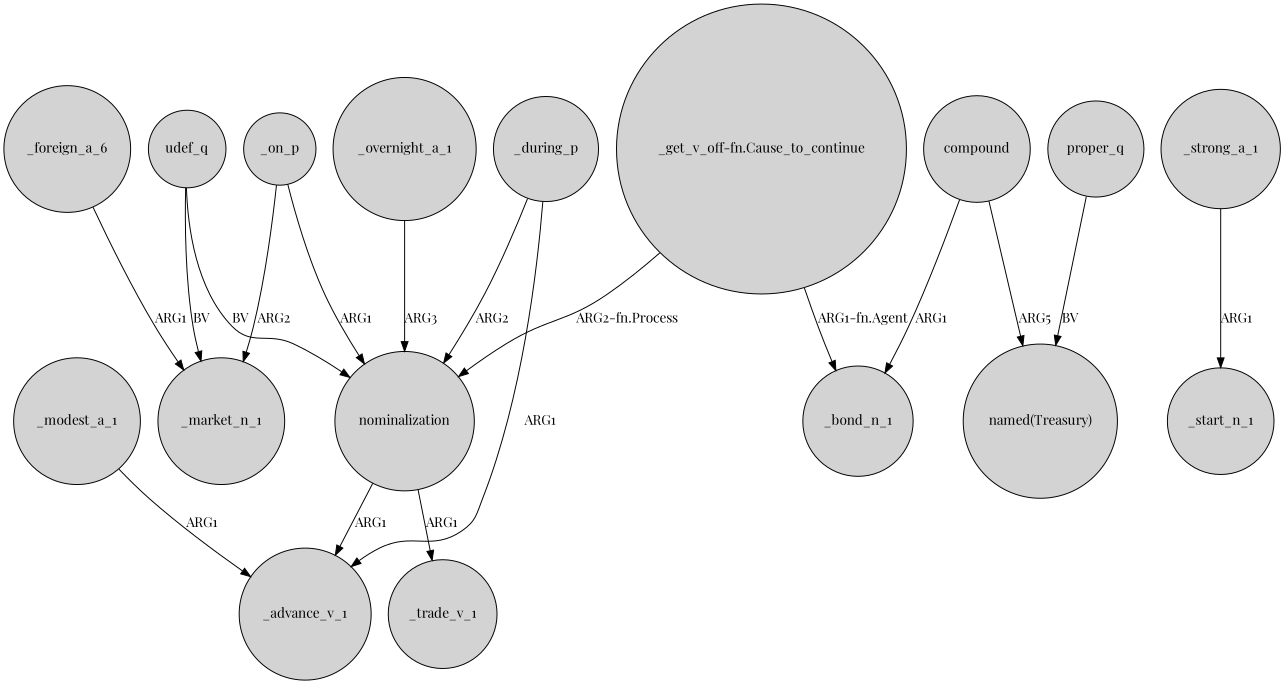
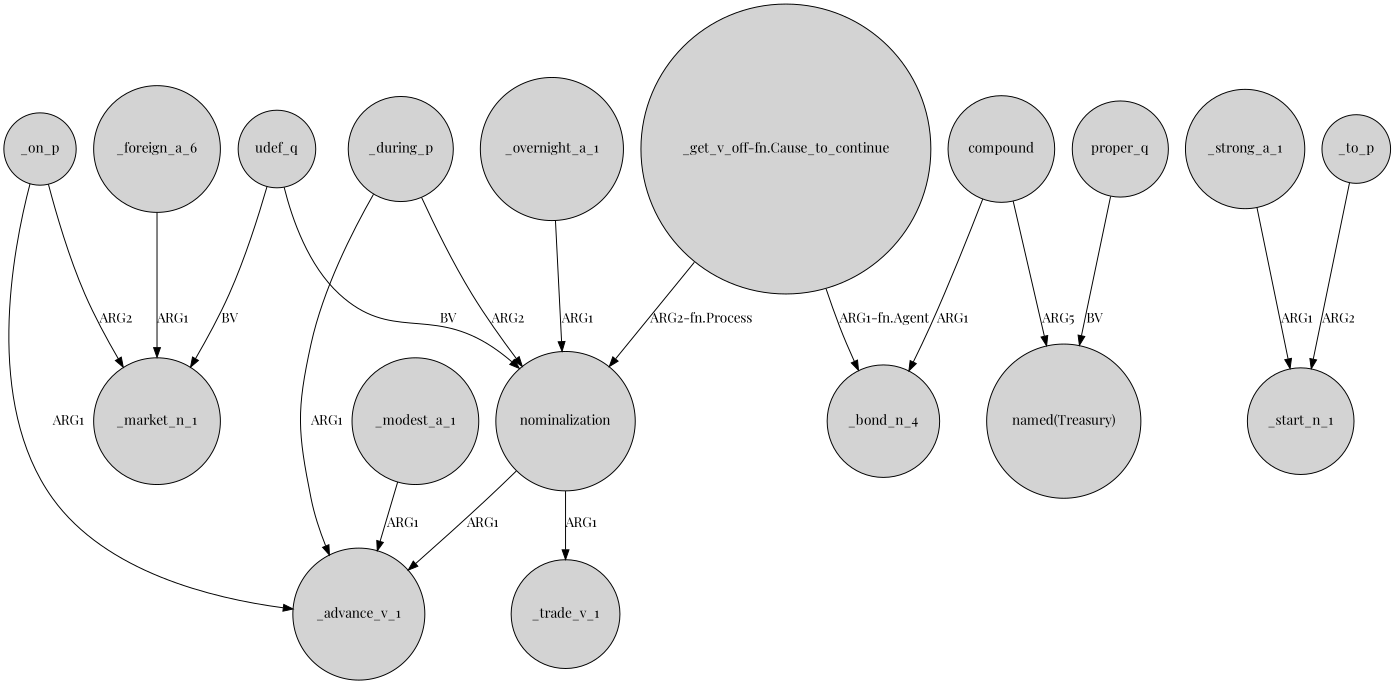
none -> (1356, 149)
(316, 273) -> (37, 471)
(421, 319) -> (578, 319)
(858, 421) -> (883, 421)
